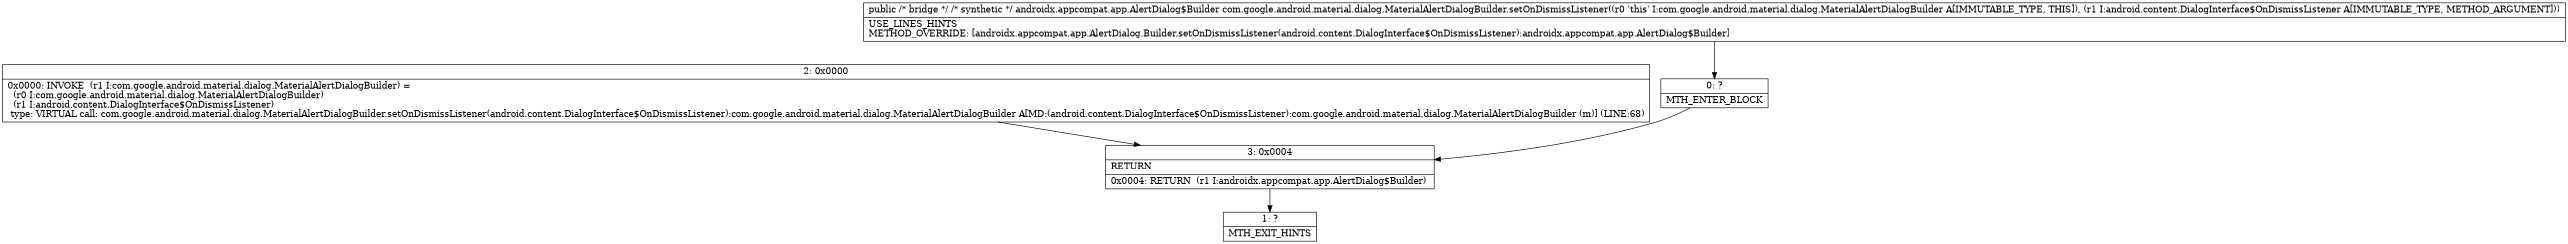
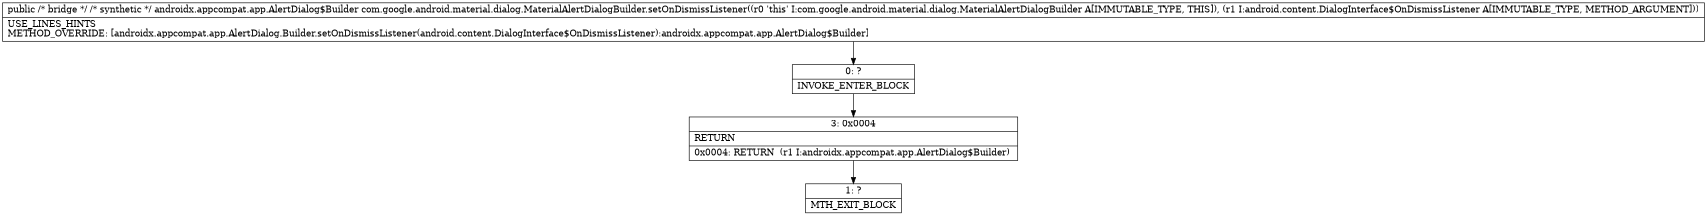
(826, 93) -> none
(1714, 100) -> (853, 86)
(1270, 234) -> (853, 205)
